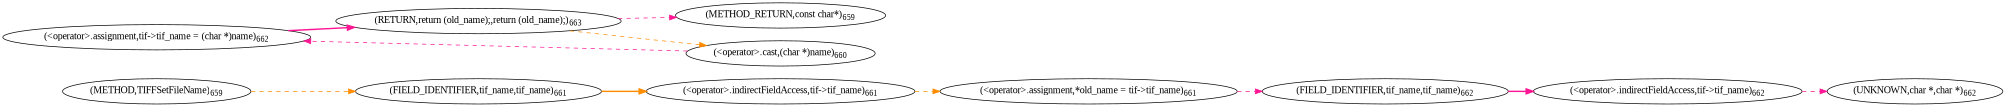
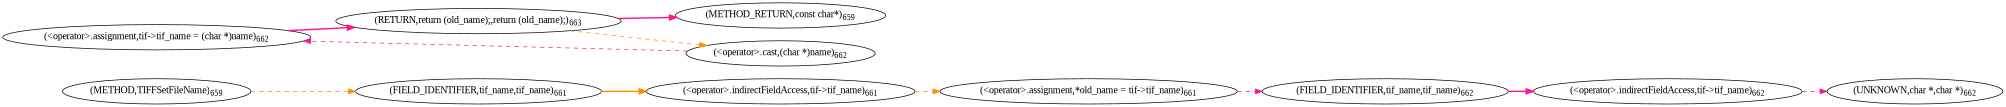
(644, 18) -> (644, 18)
(841, 52) -> (841, 52)
